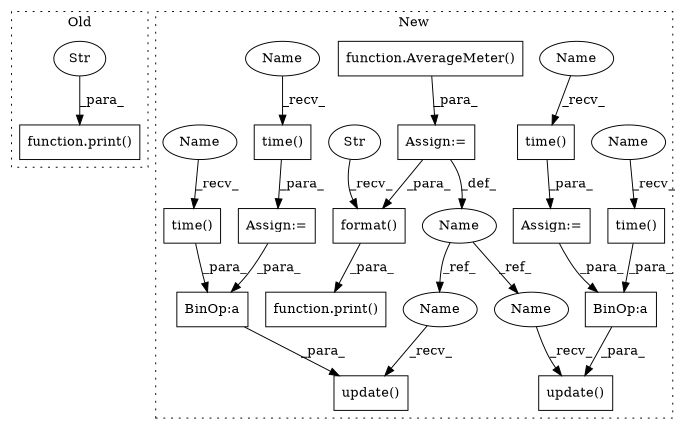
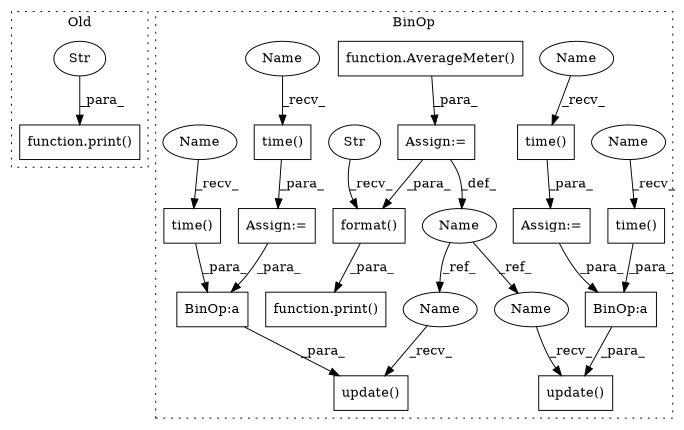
(414, 23) -> (414, 23)
